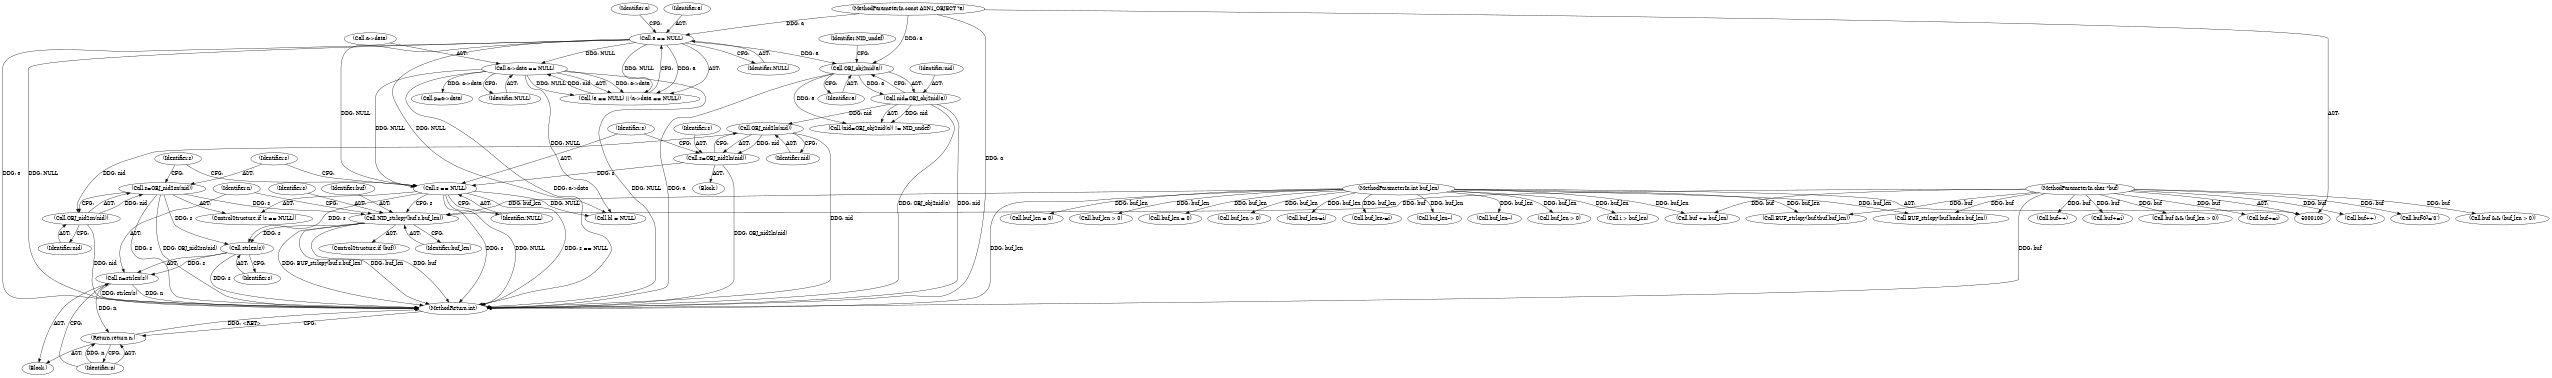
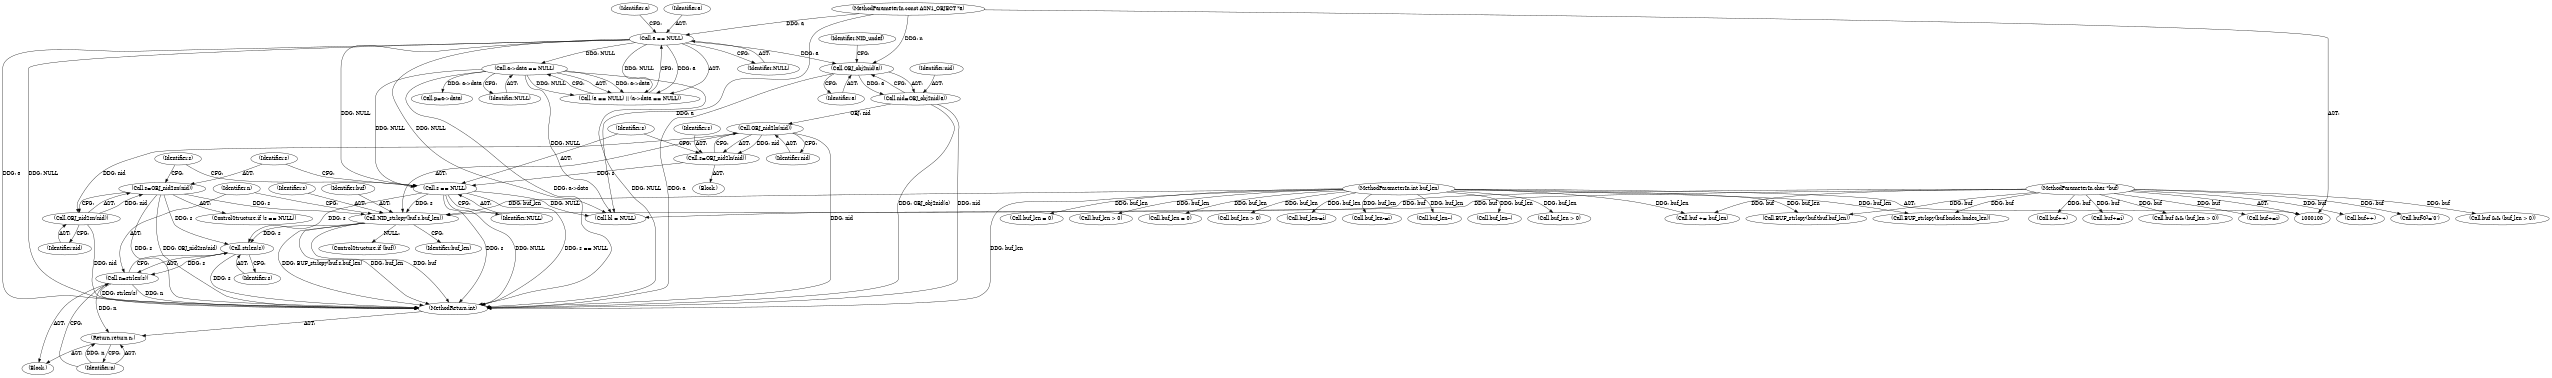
(370, 39) -> none
(914, 39) -> (914, 39)
(579, 84) -> (579, 84)
(860, 114) -> (860, 114)
(880, 129) -> none
(339, 196) -> none
(424, 204) -> (424, 204)
(1628, 219) -> none
(1941, 219) -> (1941, 219)
(2312, 219) -> (2312, 219)
(393, 234) -> (393, 234)
(412, 239) -> (569, 165)
none -> (173, 255)
(692, 296) -> none
(882, 297) -> (718, 102)
(1305, 301) -> (1407, 208)
(275, 317) -> none
(311, 324) -> (311, 324)
